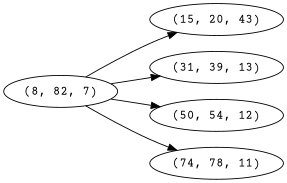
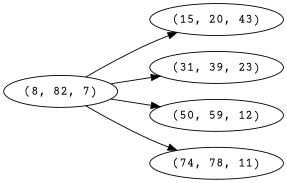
(217, 67) -> (217, 67)
(217, 115) -> (217, 115)
